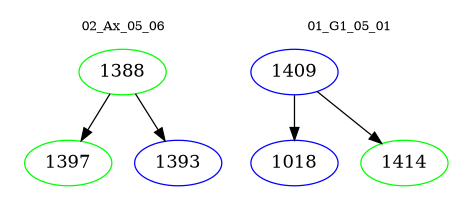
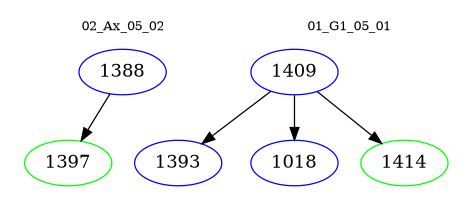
(123, 27) -> (123, 27)
(123, 72) -> (123, 72)
(147, 112) -> (249, 108)
